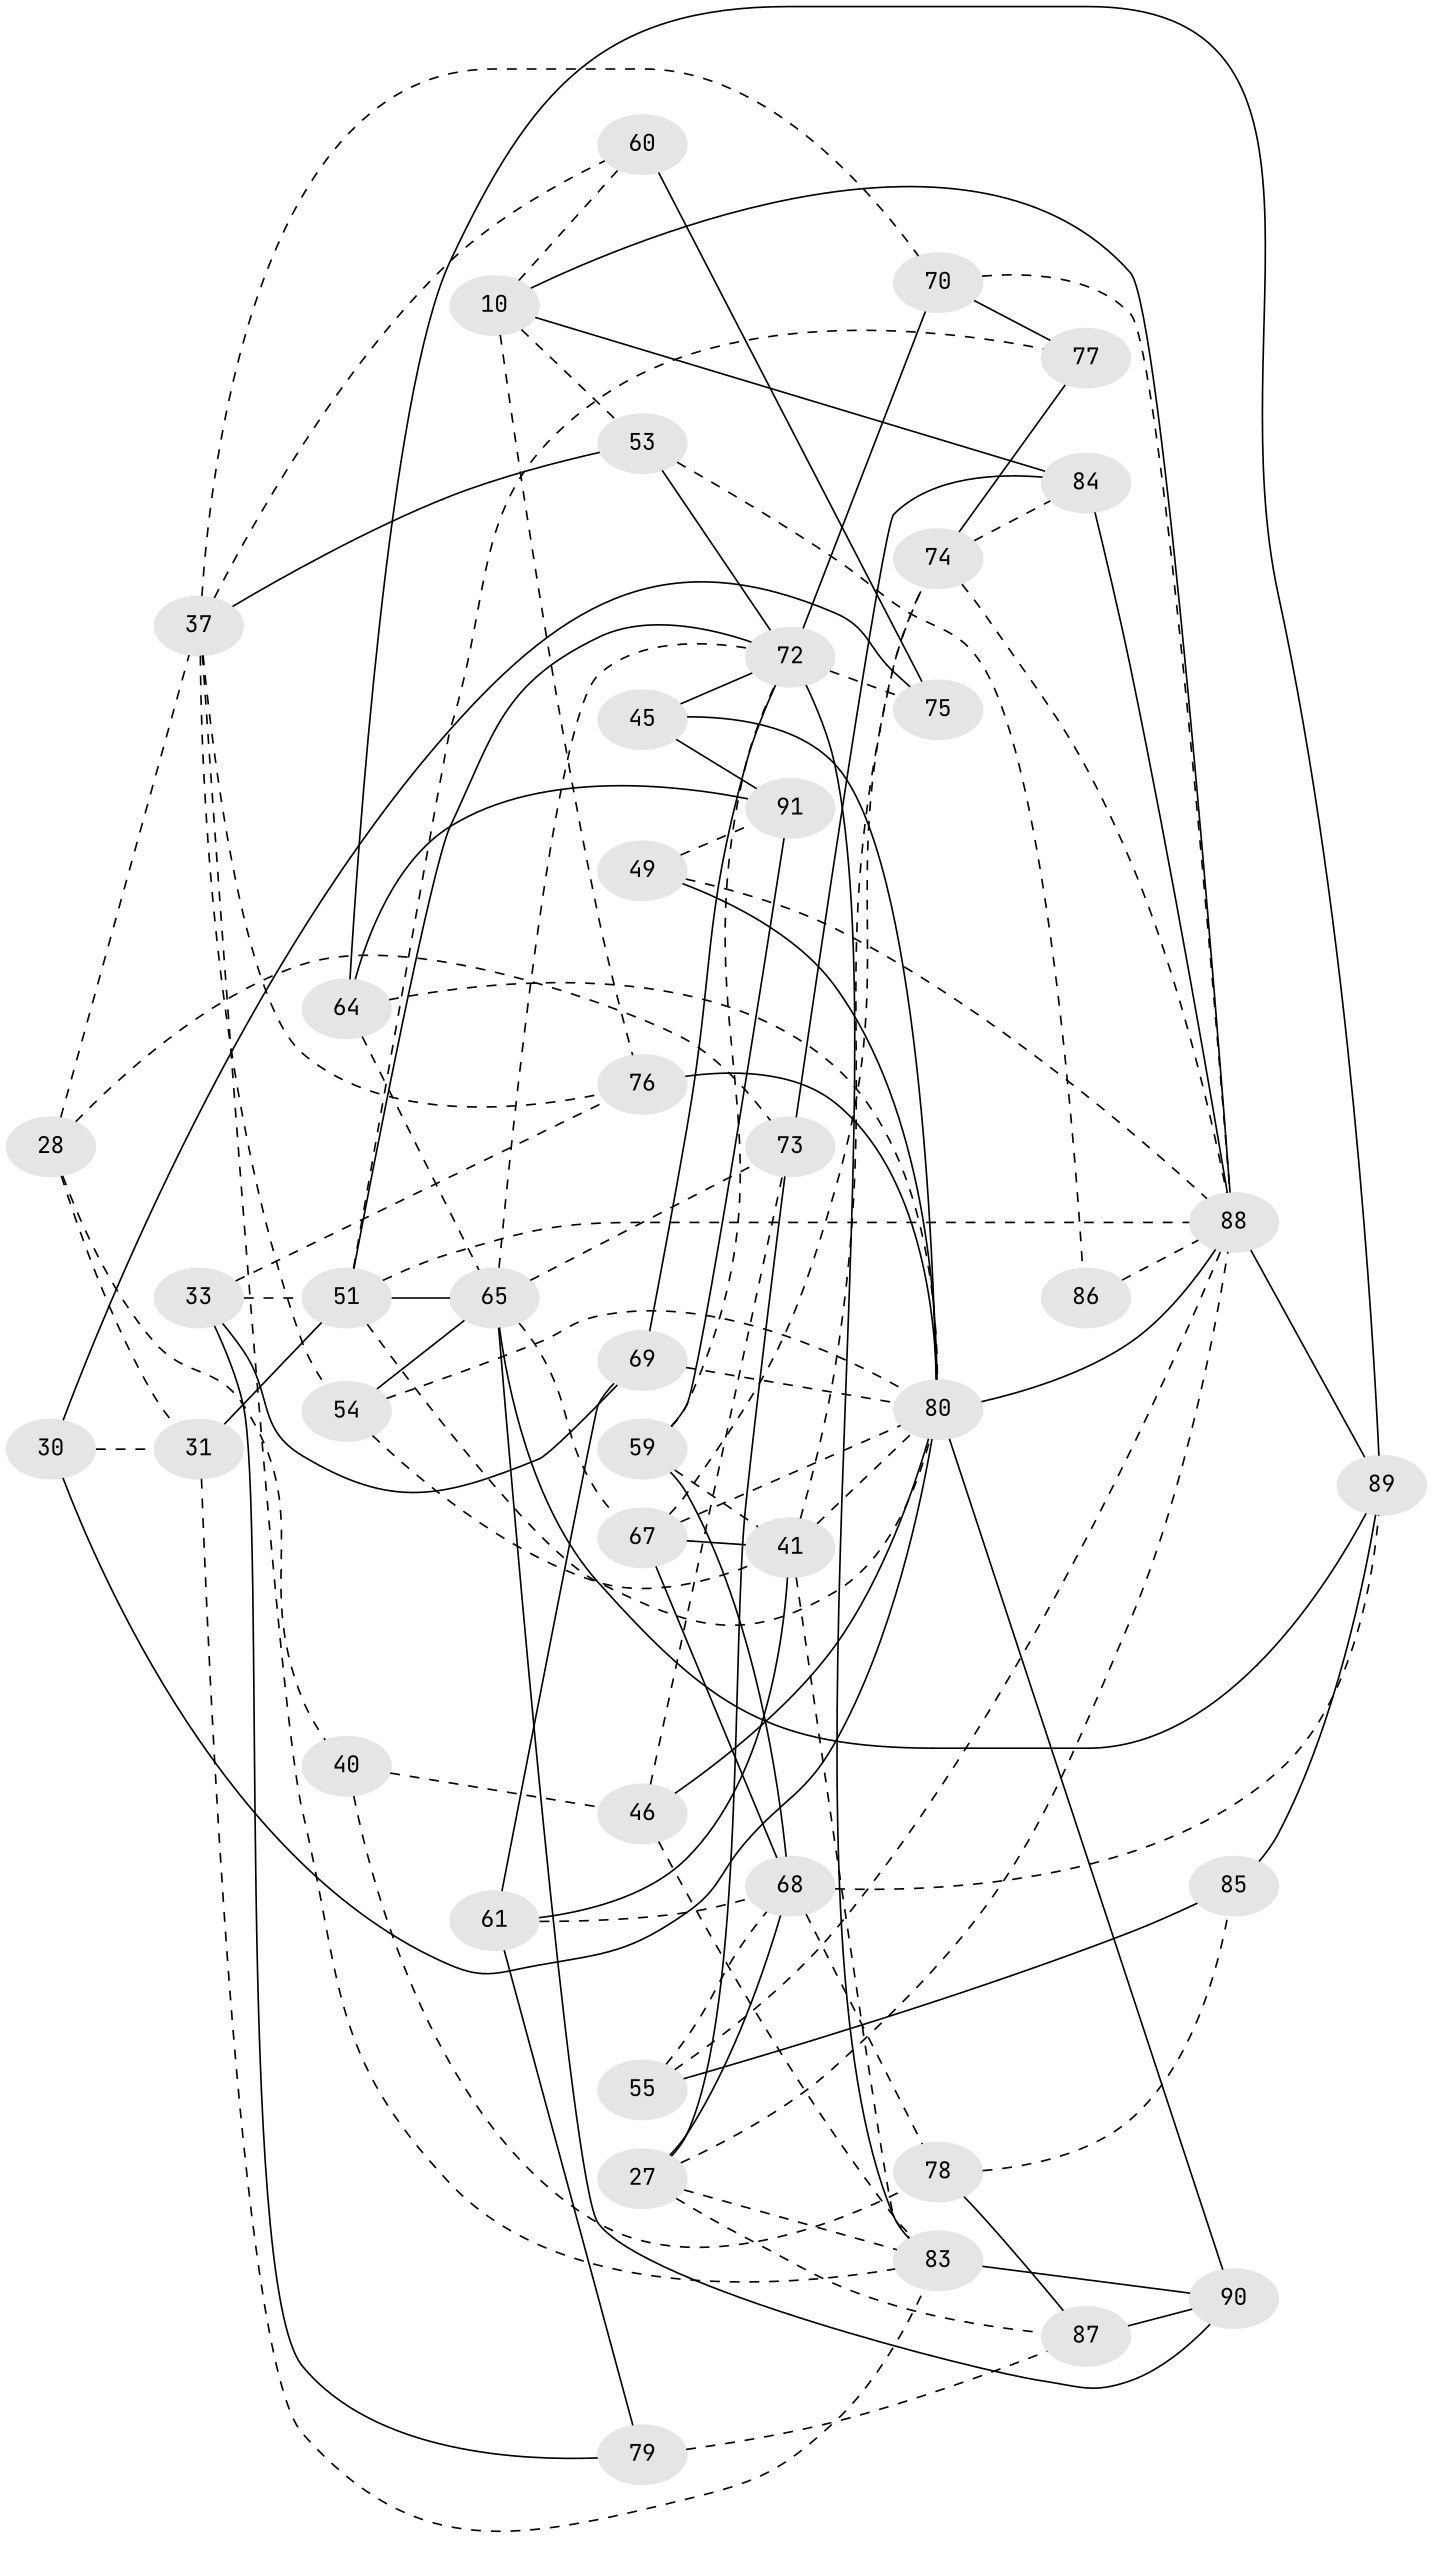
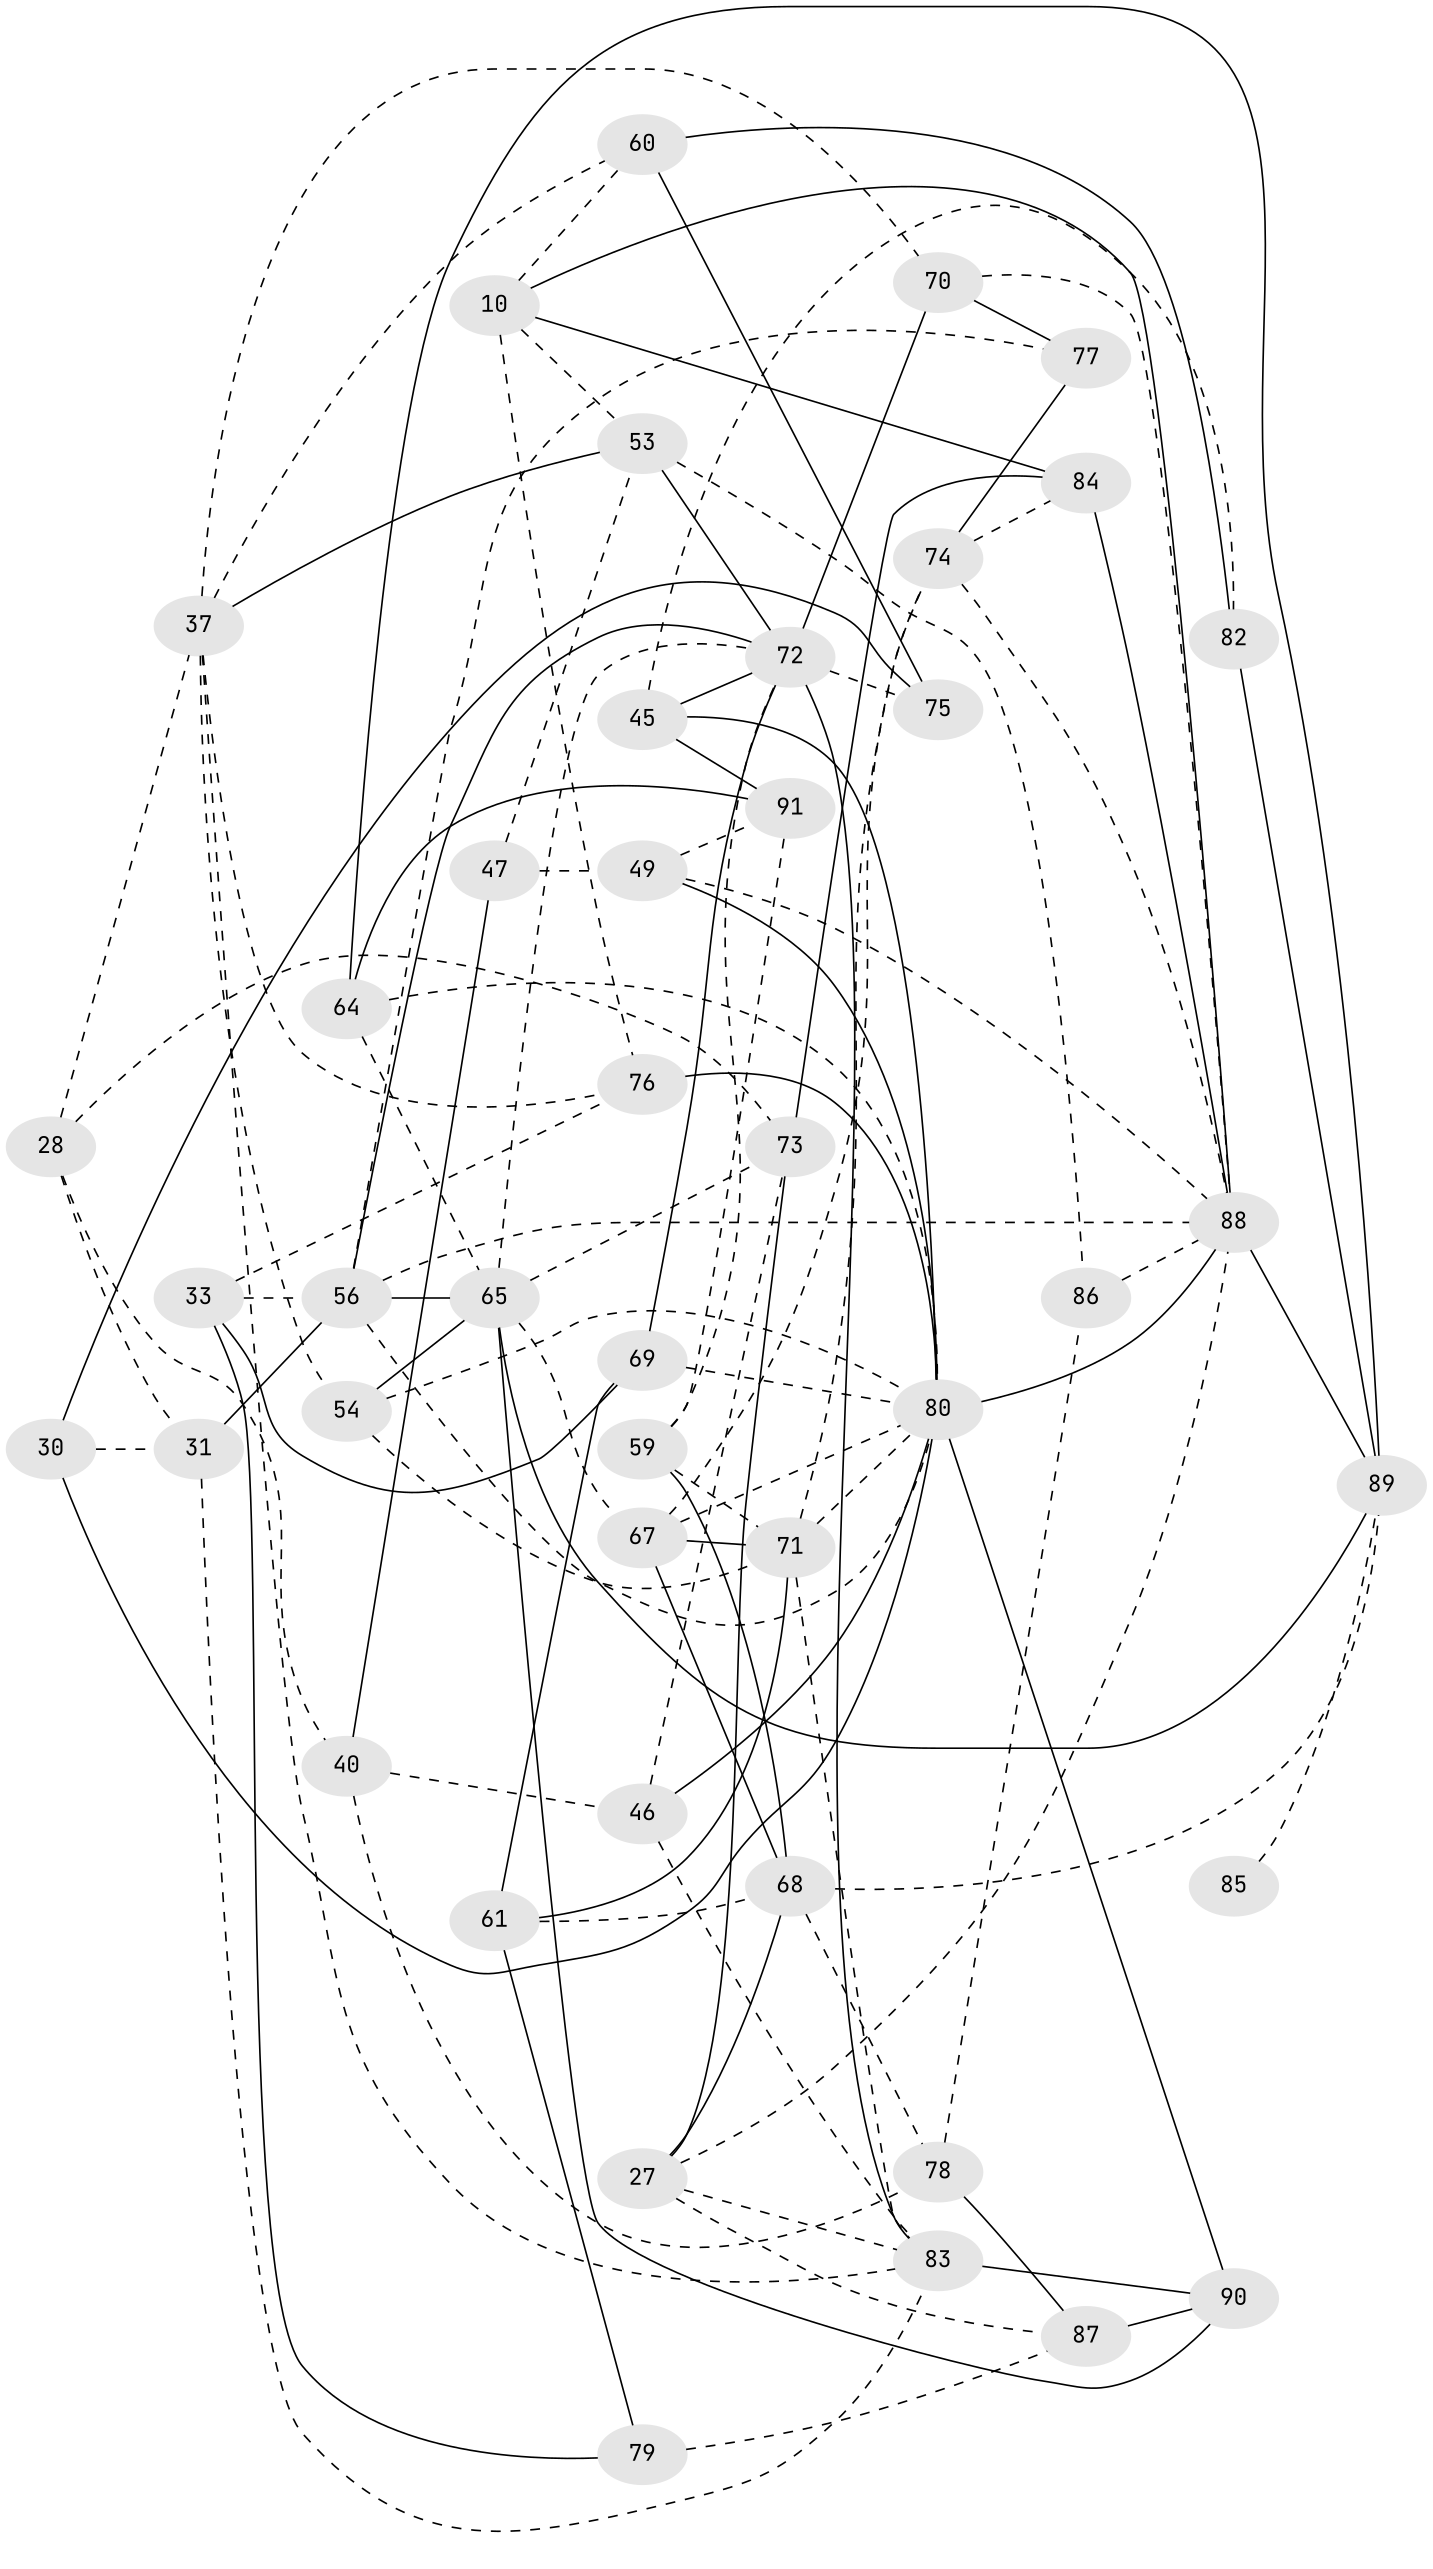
none -> (1234, 639)
none -> (495, 871)
(727, 1195) -> (727, 1195)
(347, 1298) -> (347, 1298)
(790, 1548) -> (790, 1548)
(1316, 1747) -> (1316, 1747)
(642, 2090) -> none
(1148, 2101) -> (1012, 1735)
